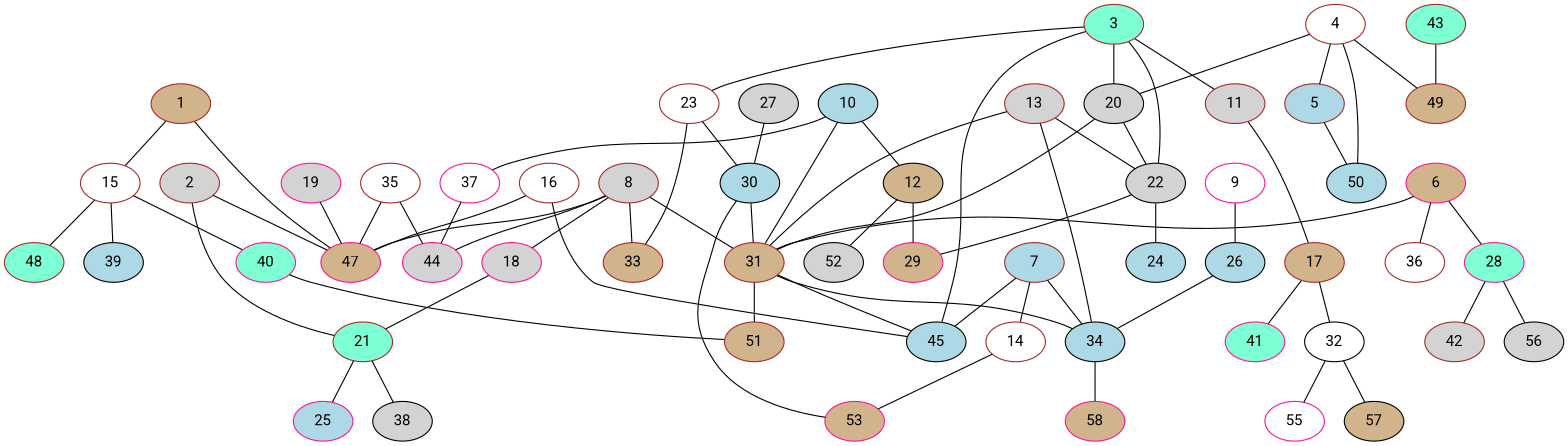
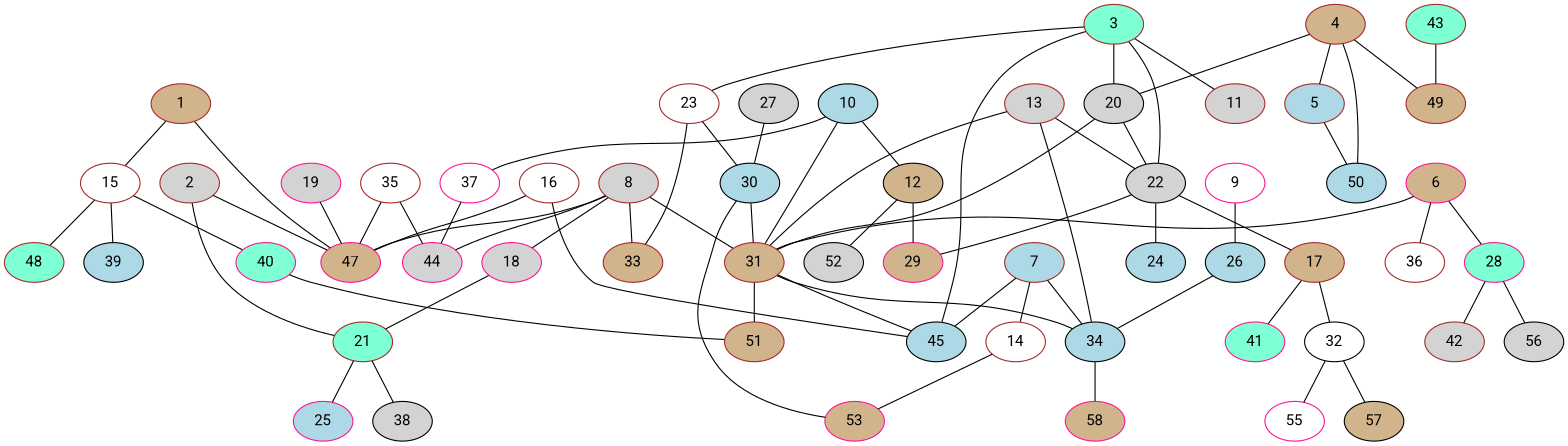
(1335, 24) -> (1335, 24)
(1283, 180) -> (1227, 219)
